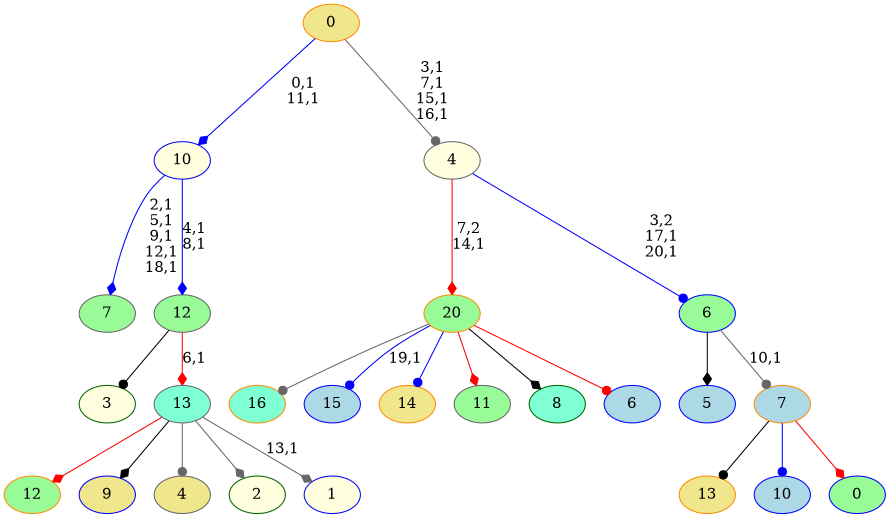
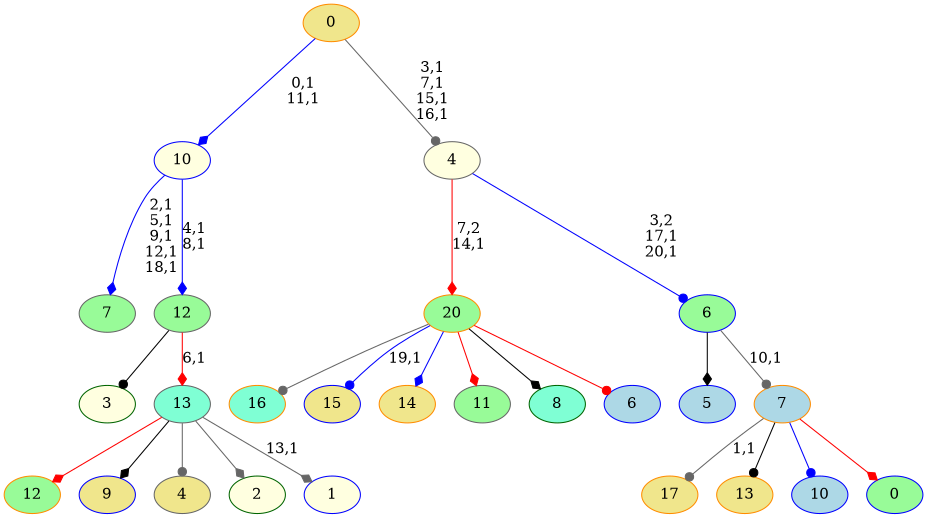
(432, 355) -> (433, 353)
(332, 404) -> (332, 404)
none -> (670, 495)
